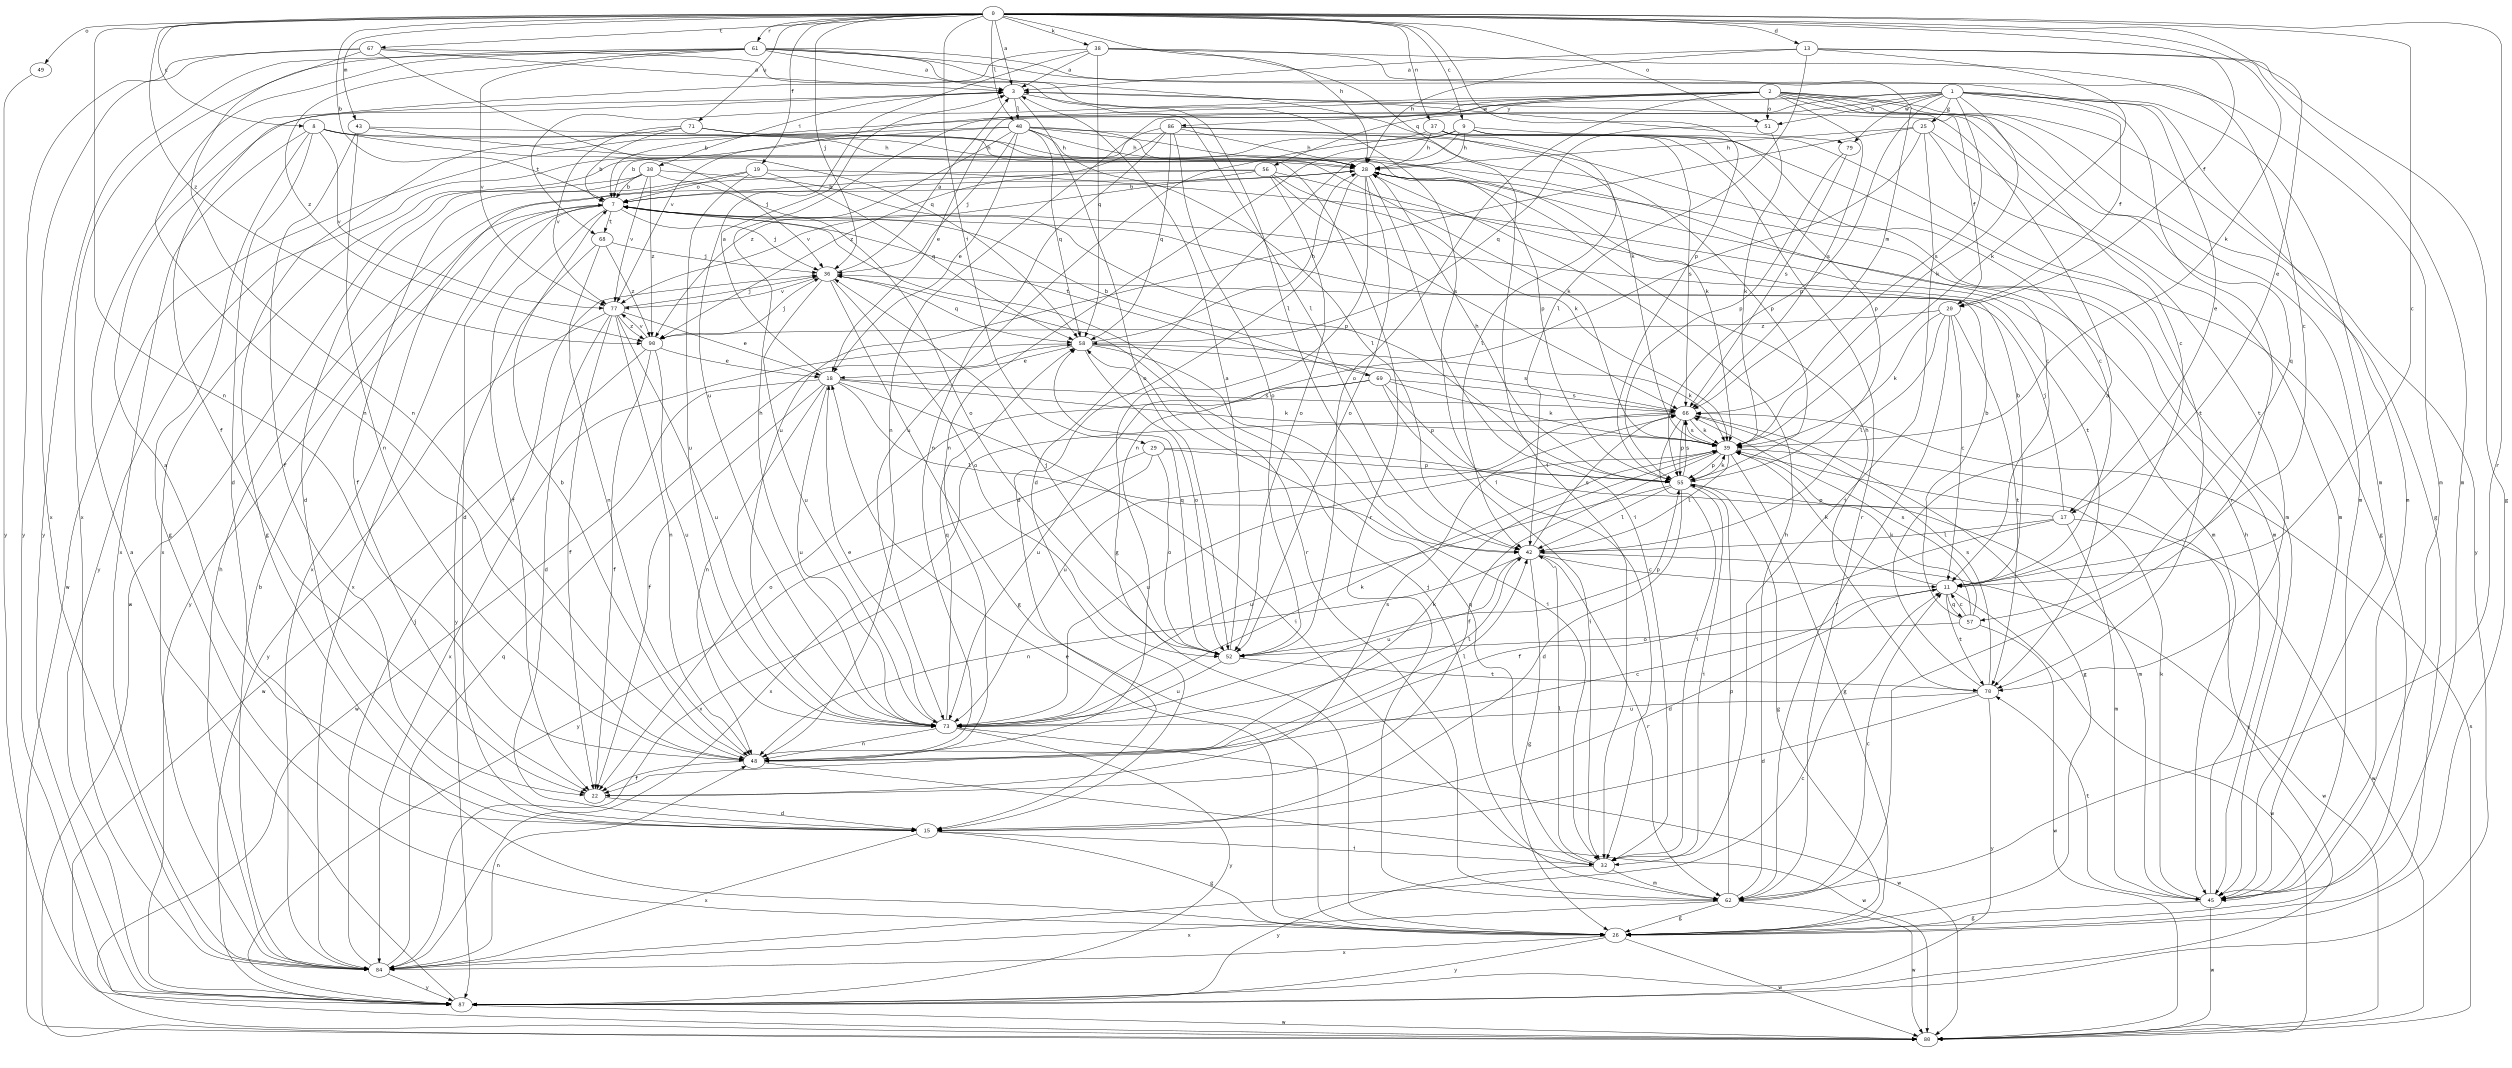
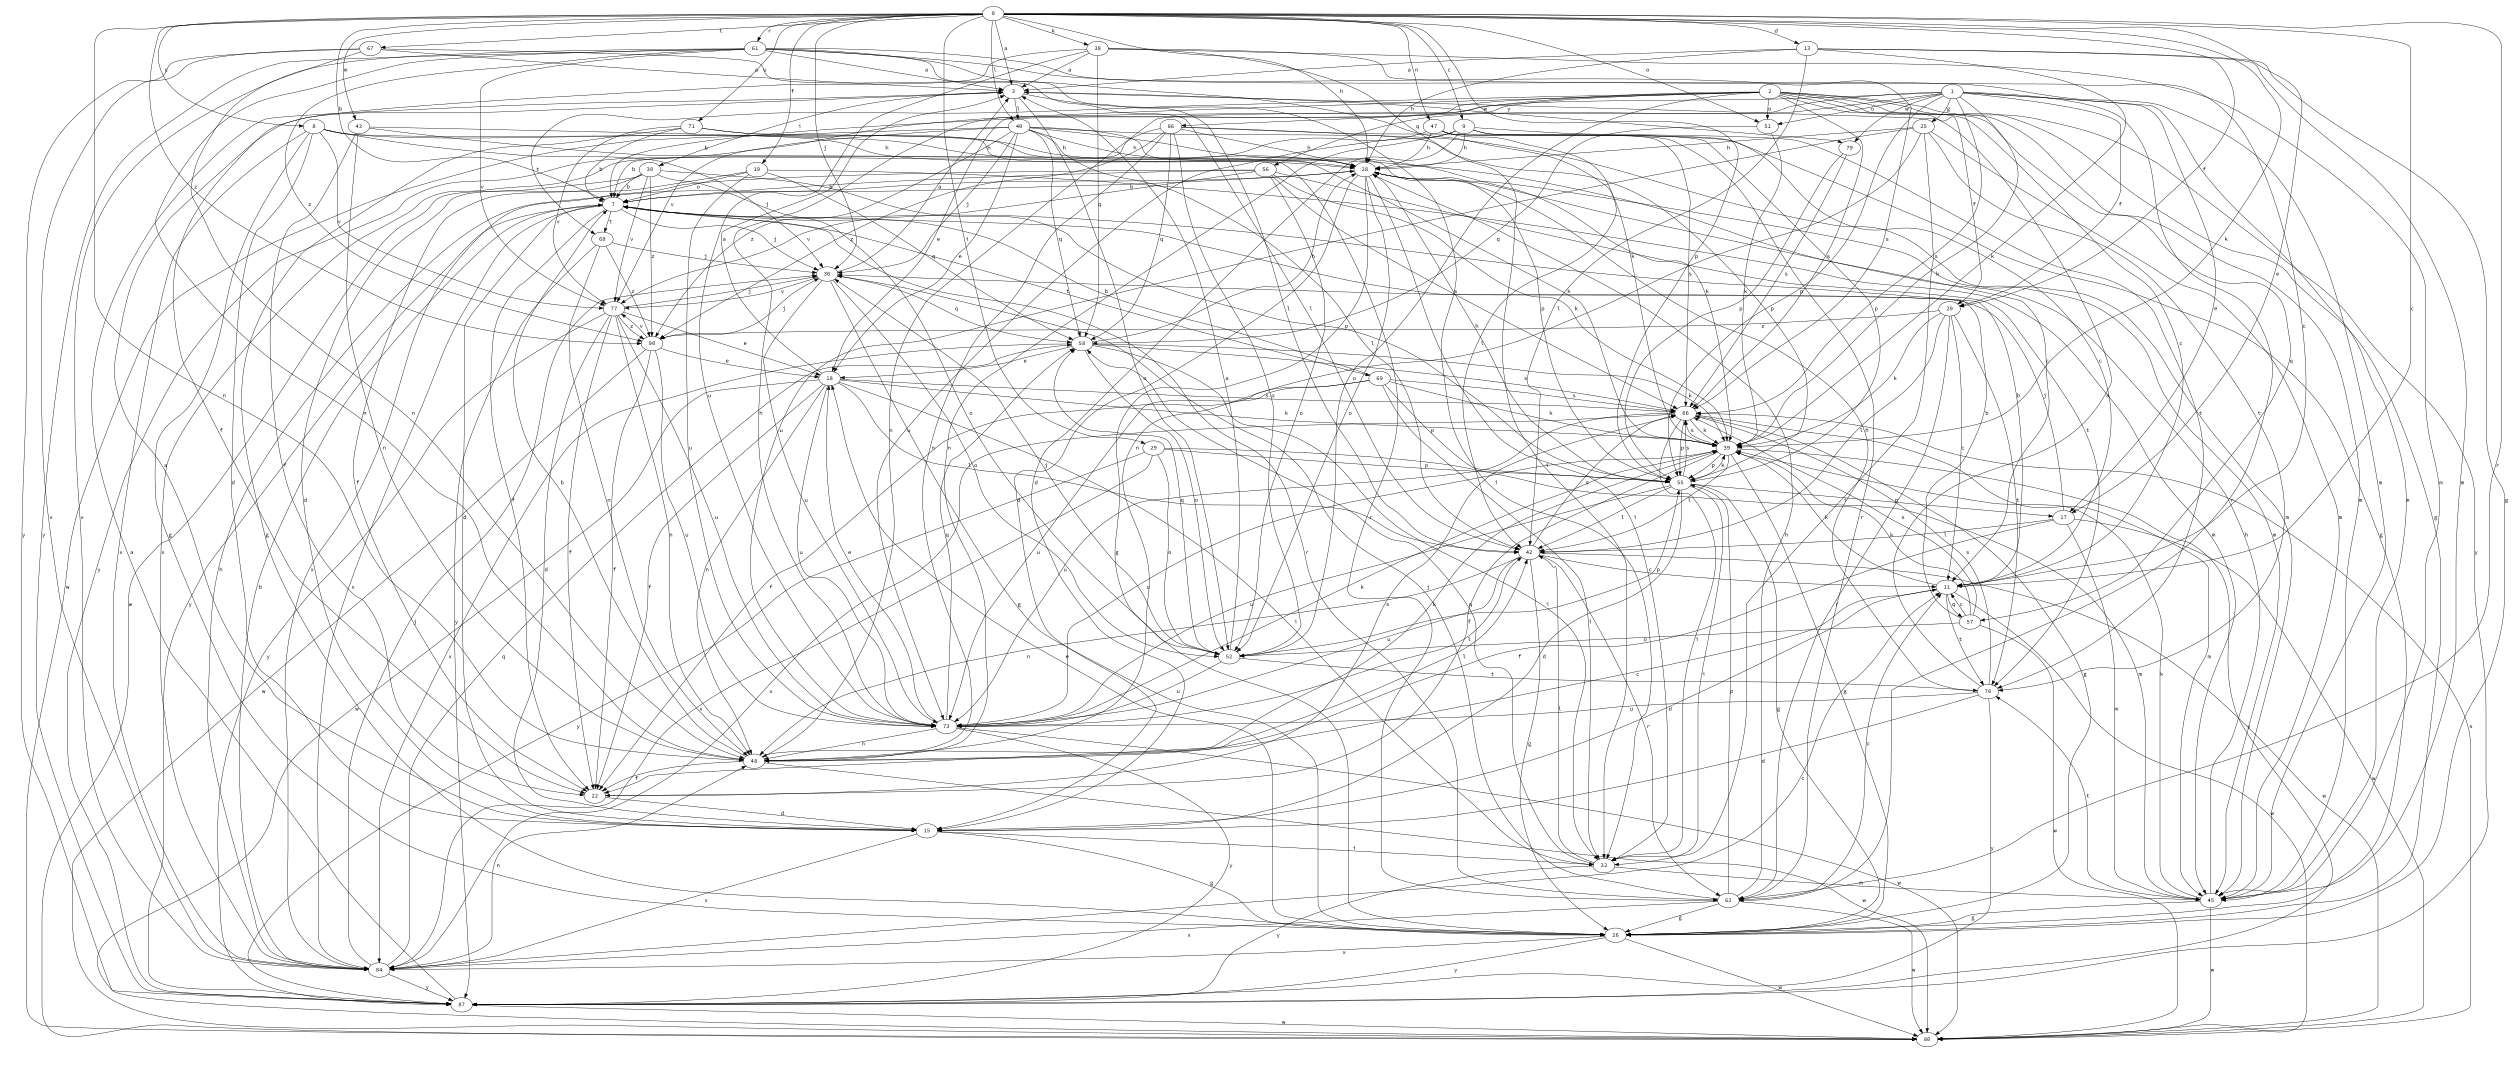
(41, 70) -> none
(1434, 126) -> (1434, 126)
(782, 165) -> none
(1887, 239) -> (1887, 239)
(1909, 508) -> (1870, 500)
none -> (2118, 519)
(771, 587) -> (771, 587)
(1662, 888) -> (1890, 888)
